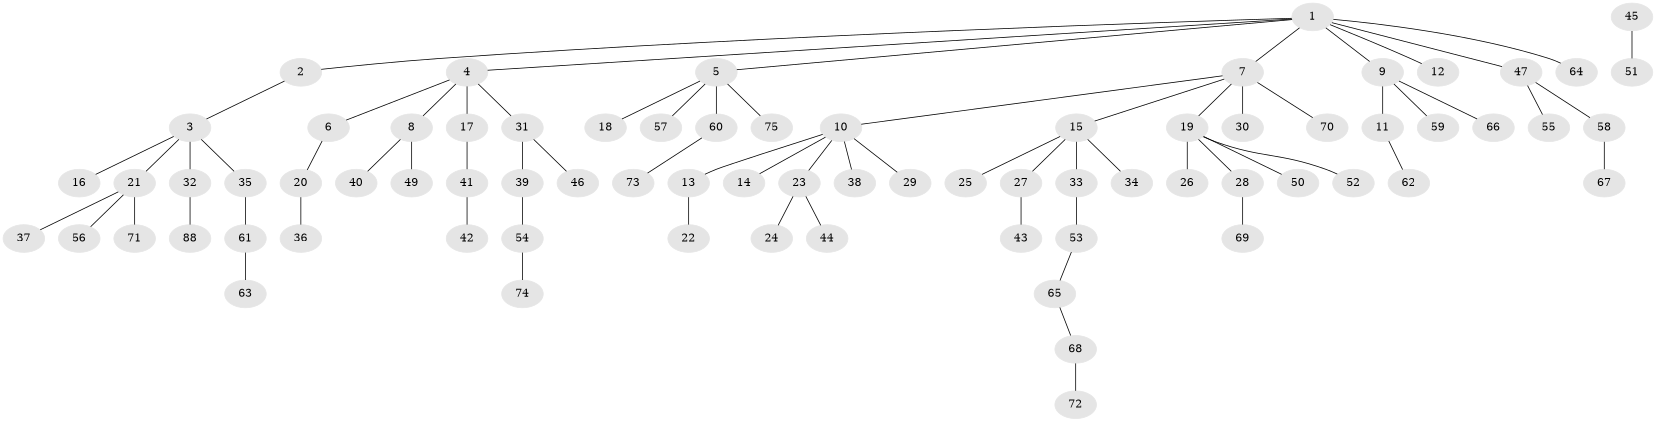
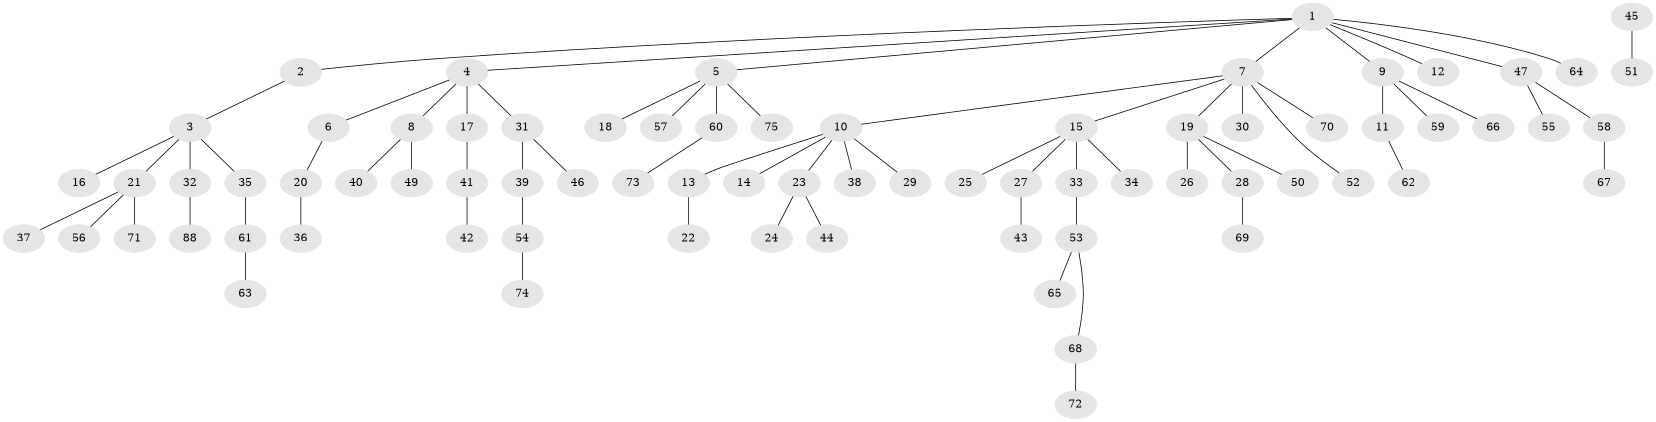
(1270, 155) -> (1291, 133)
(1065, 321) -> (1083, 294)
